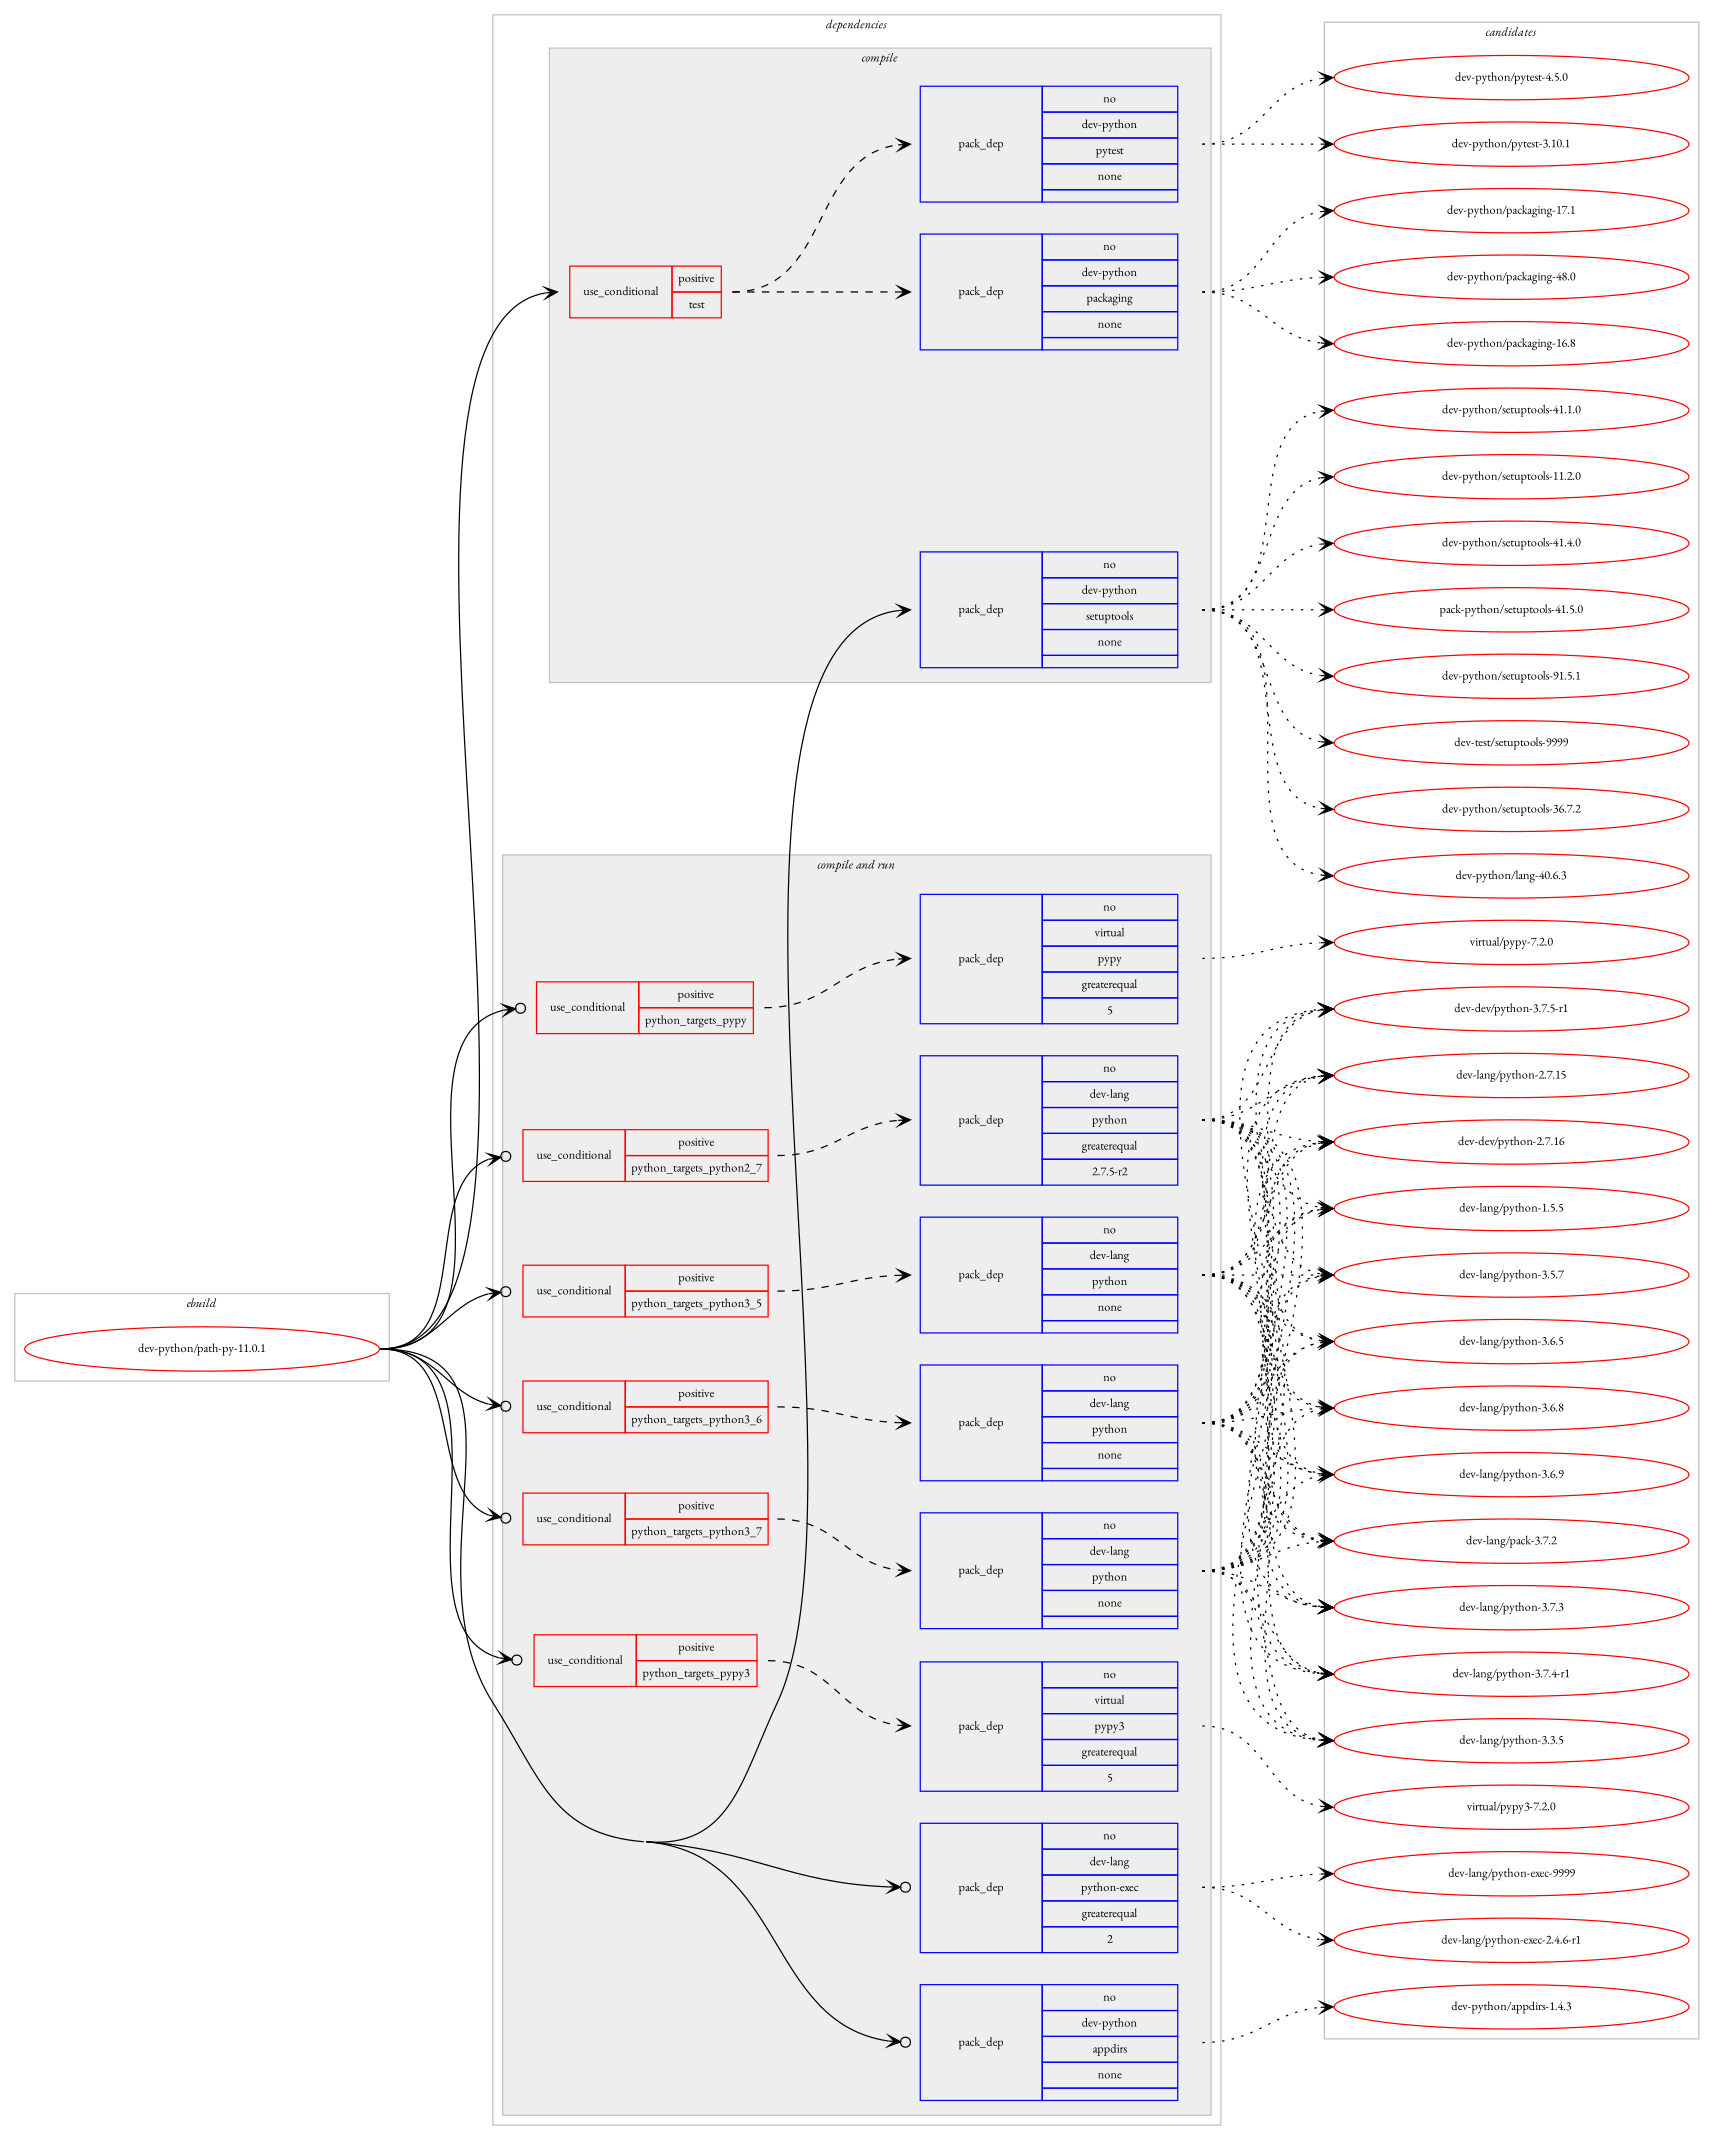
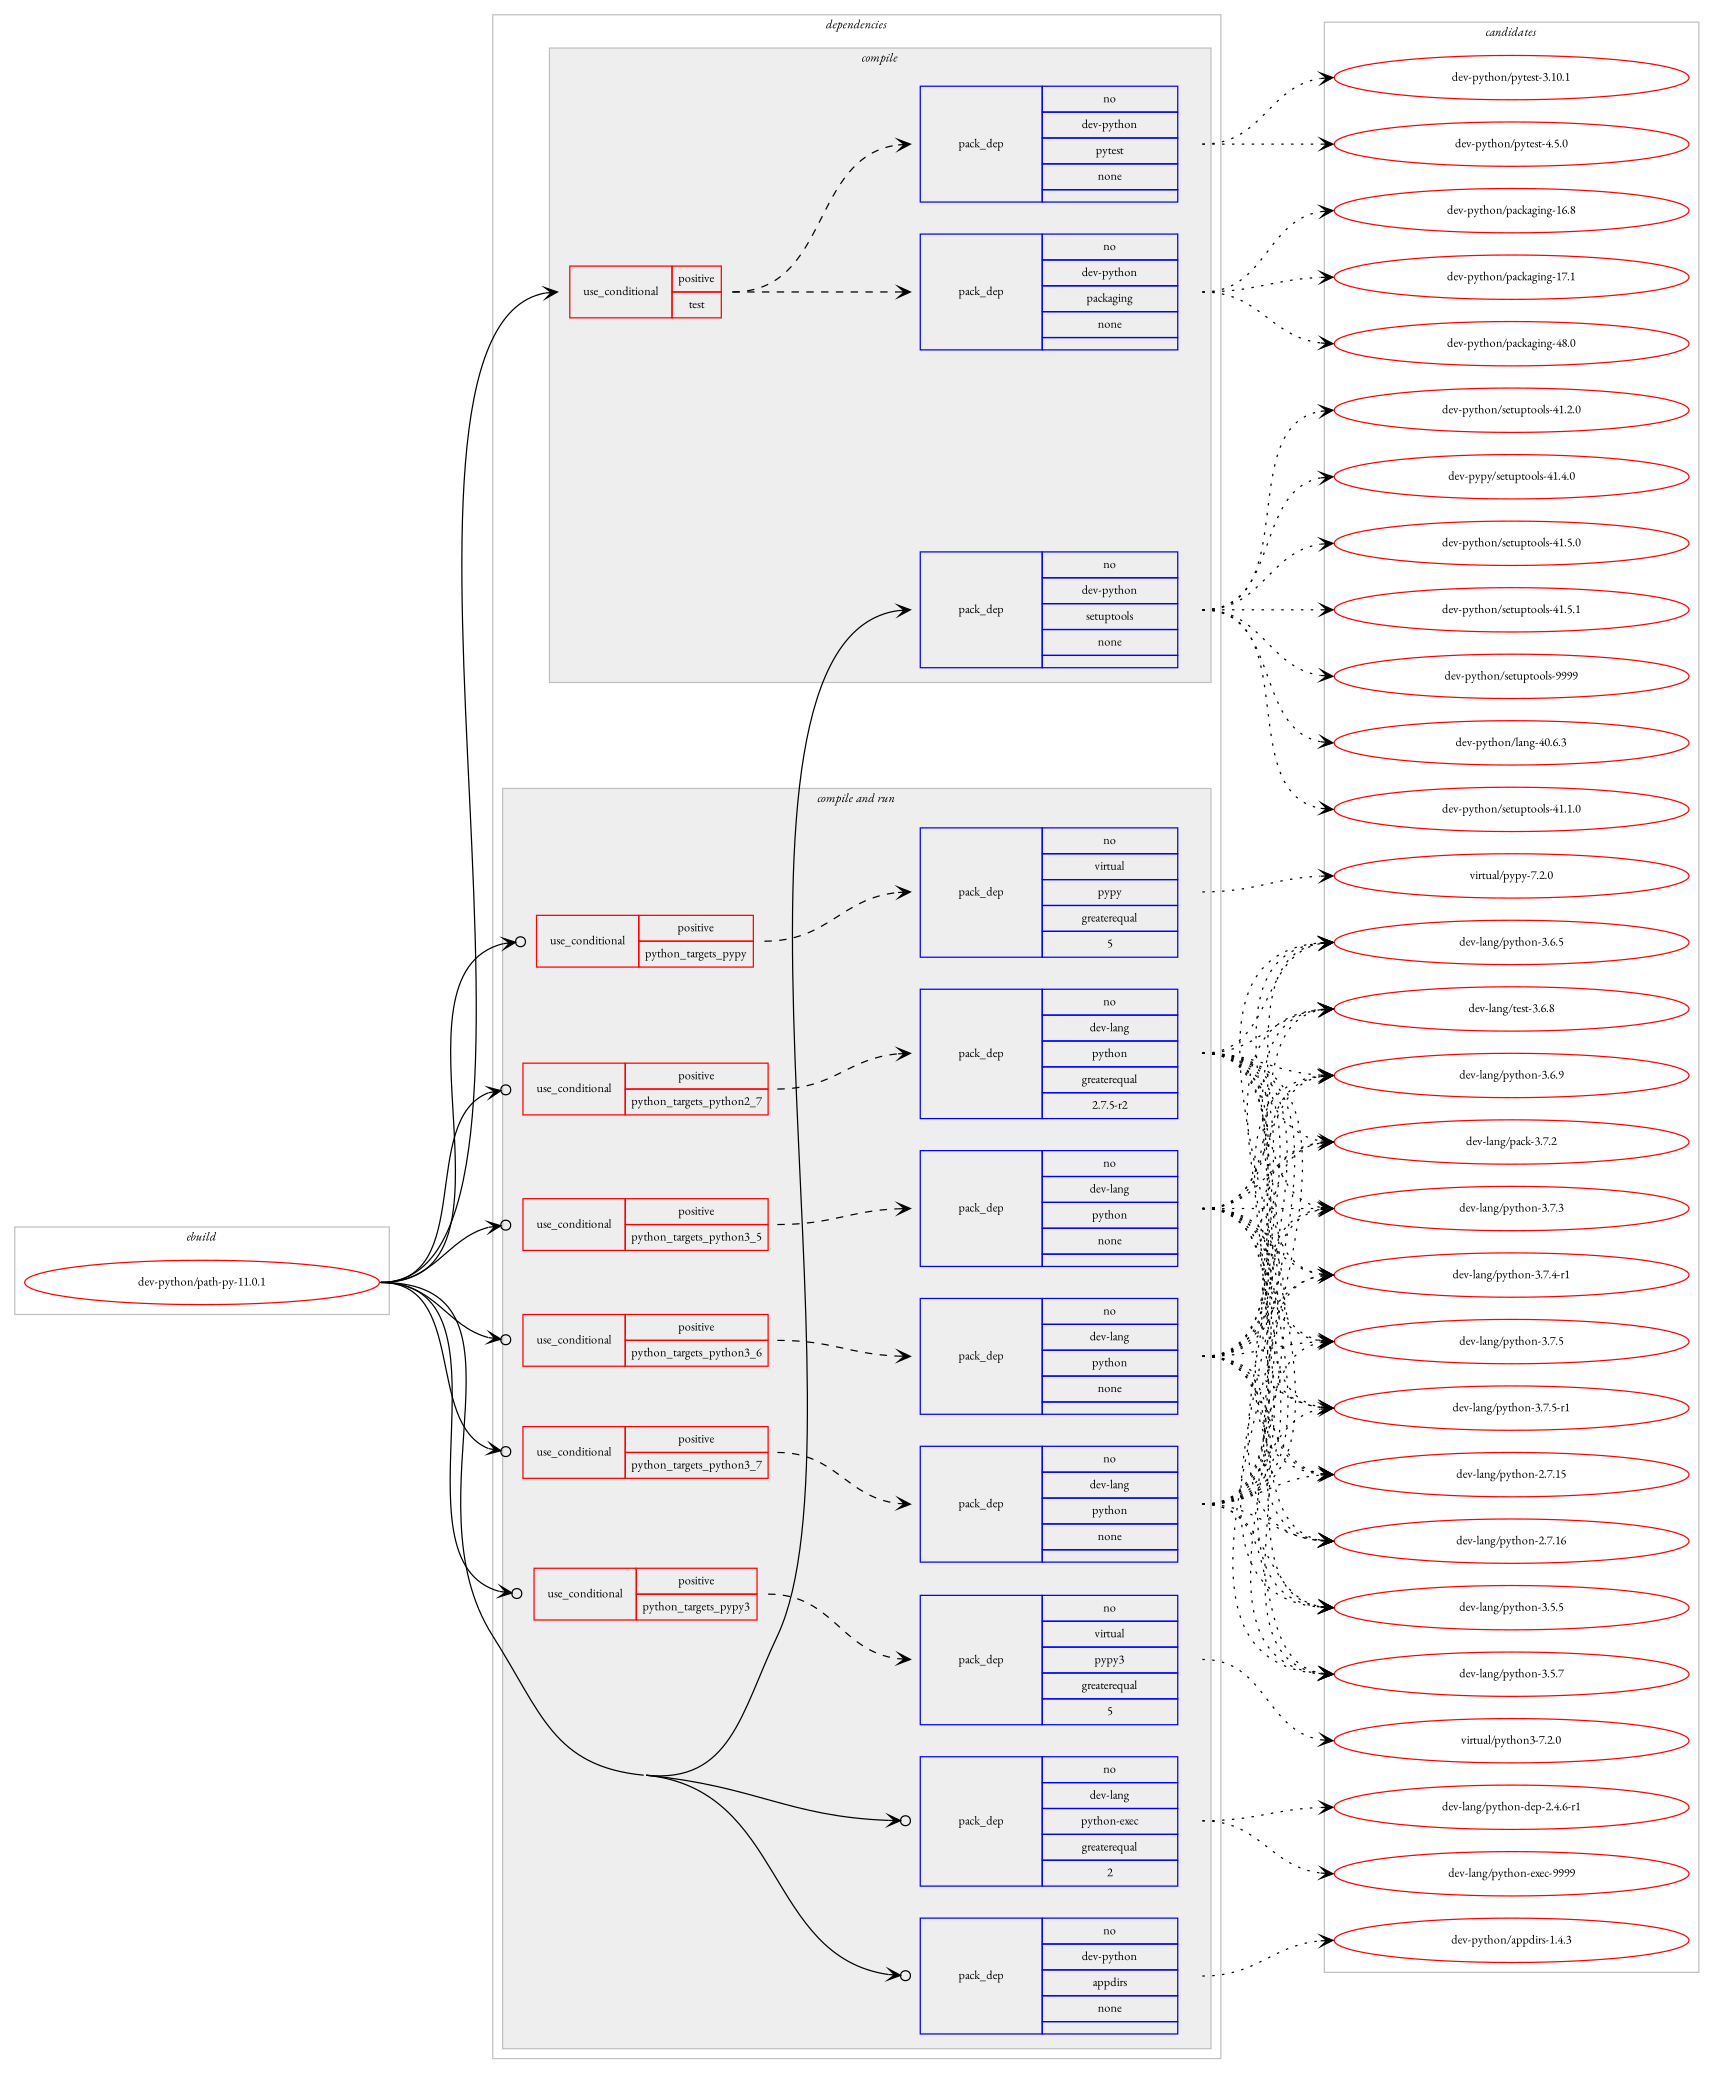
(1512, 477) -> (1512, 410)
(1512, 543) -> (1512, 477)
(1512, 610) -> (1512, 543)
(1512, 676) -> (1512, 610)
(1512, 743) -> (1512, 676)
(1512, 809) -> none
(1512, 1009) -> (1512, 1408)
(1512, 1142) -> (1512, 1541)
(1512, 1209) -> (1512, 1608)
(1512, 1408) -> (1512, 1009)
(1512, 1741) -> (1512, 1342)
(1512, 1807) -> (1512, 1741)
(1512, 1940) -> (1512, 1807)
